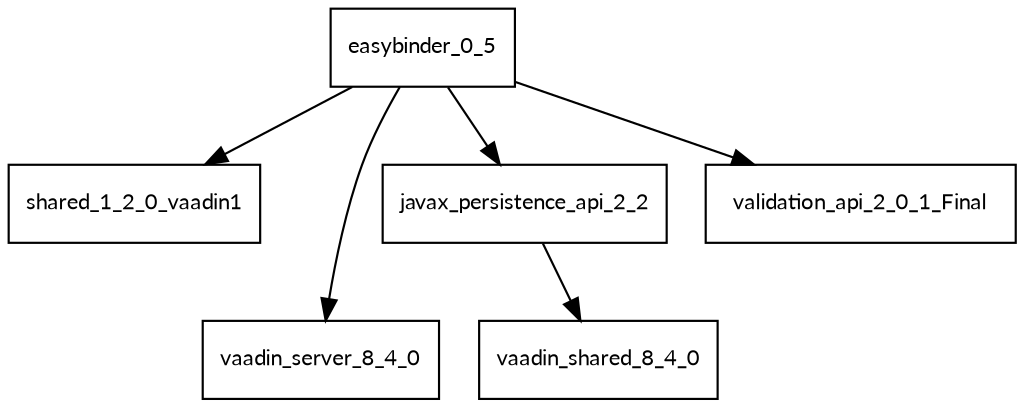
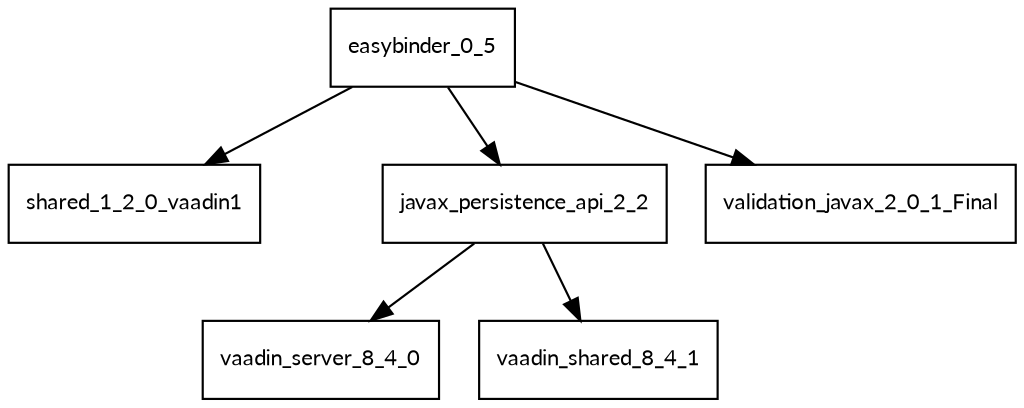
(354, 189) -> (431, 275)
(861, 204) -> (861, 204)
(598, 360) -> (598, 360)
